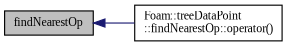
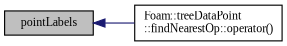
(49, 23) -> (49, 23)
